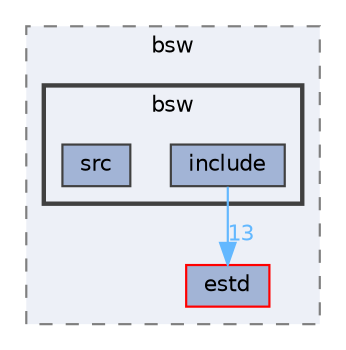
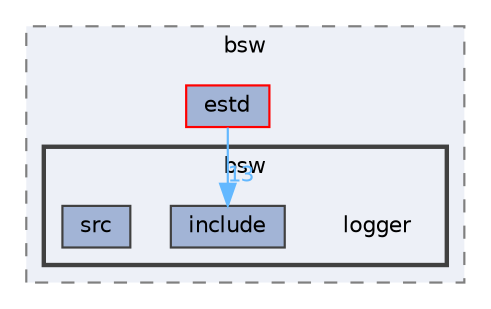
(228, 218) -> (228, 161)
none -> (377, 227)
